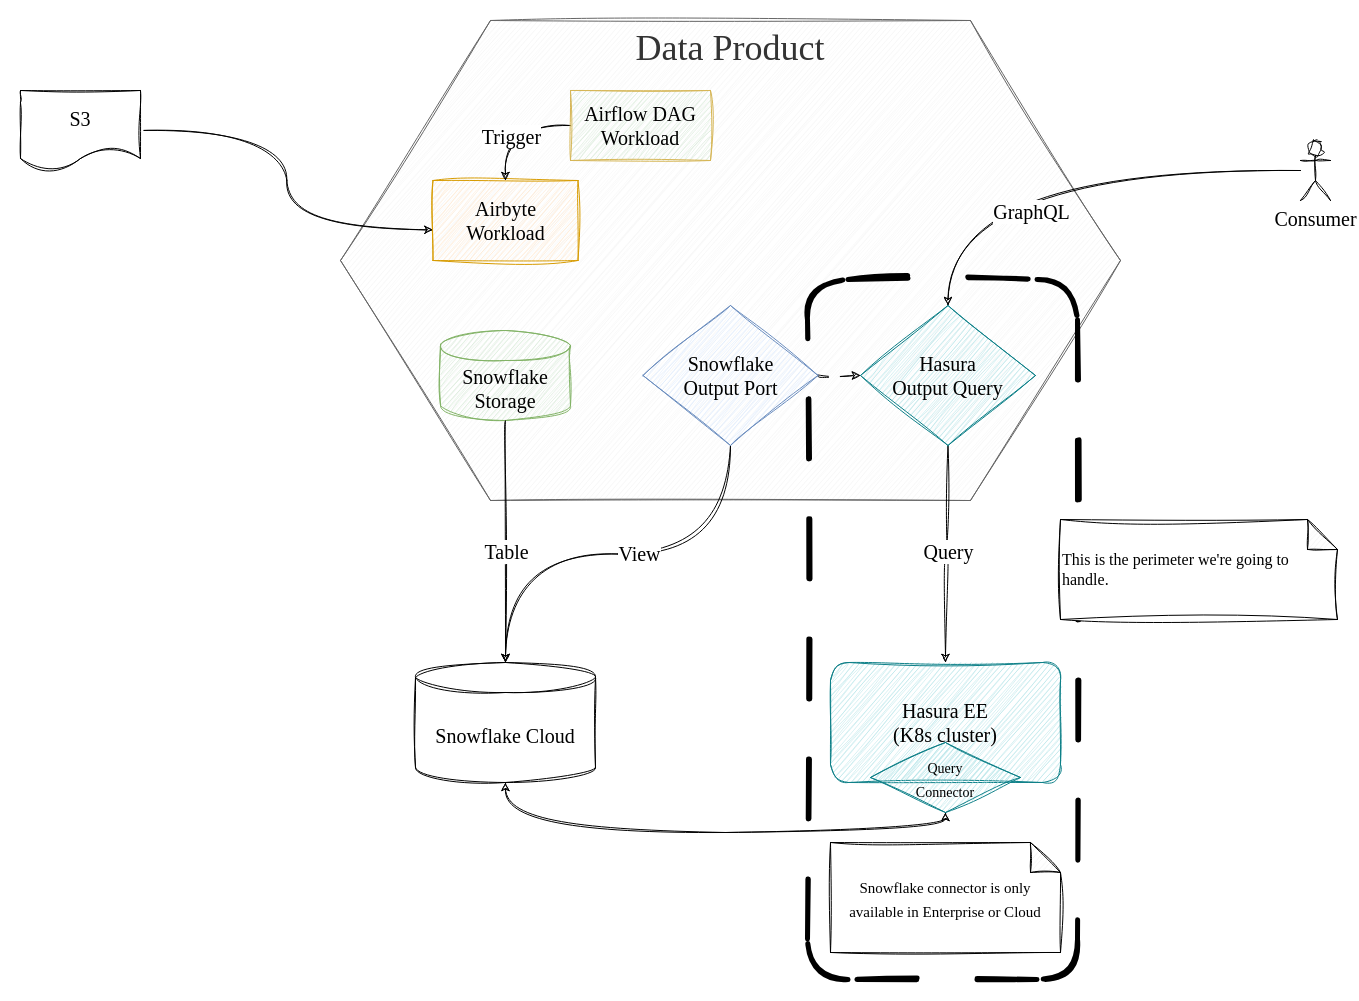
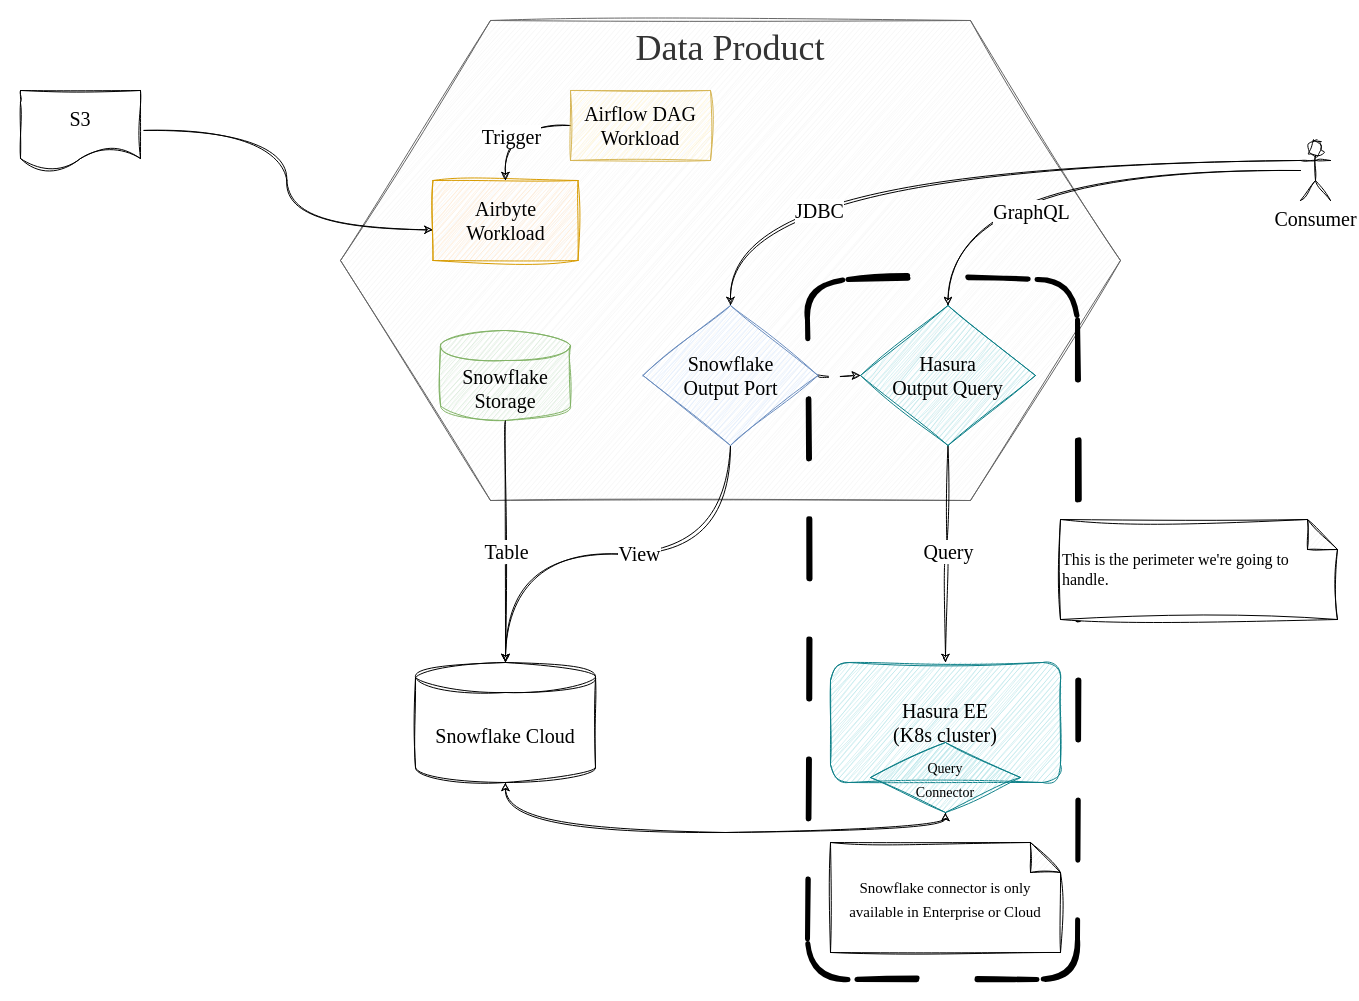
(641, 126) -> (641, 126)
none -> (993, 175)
